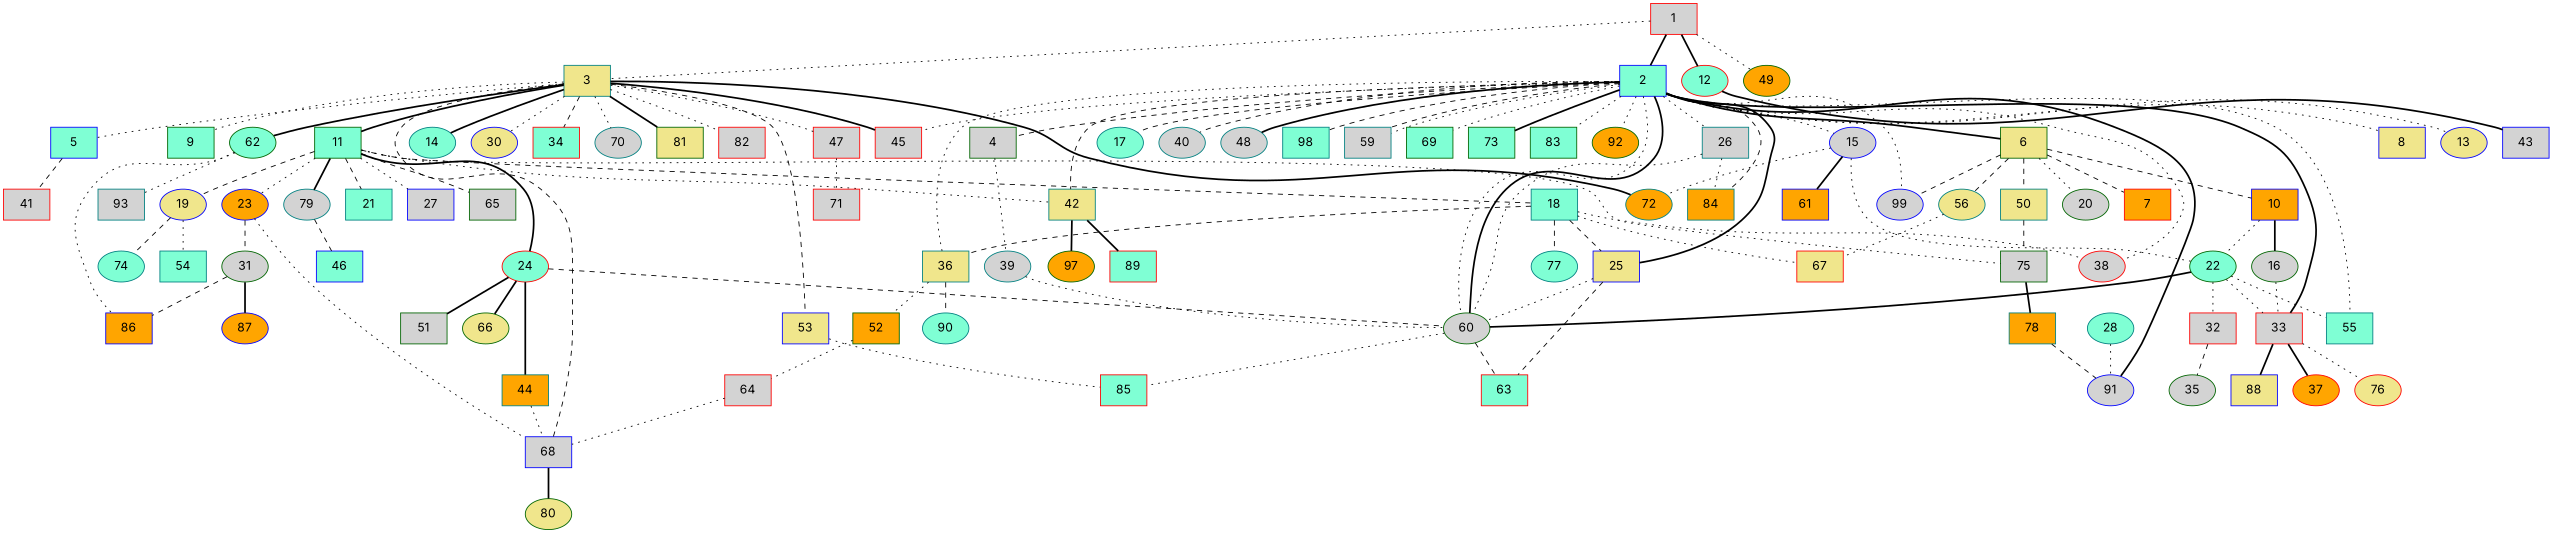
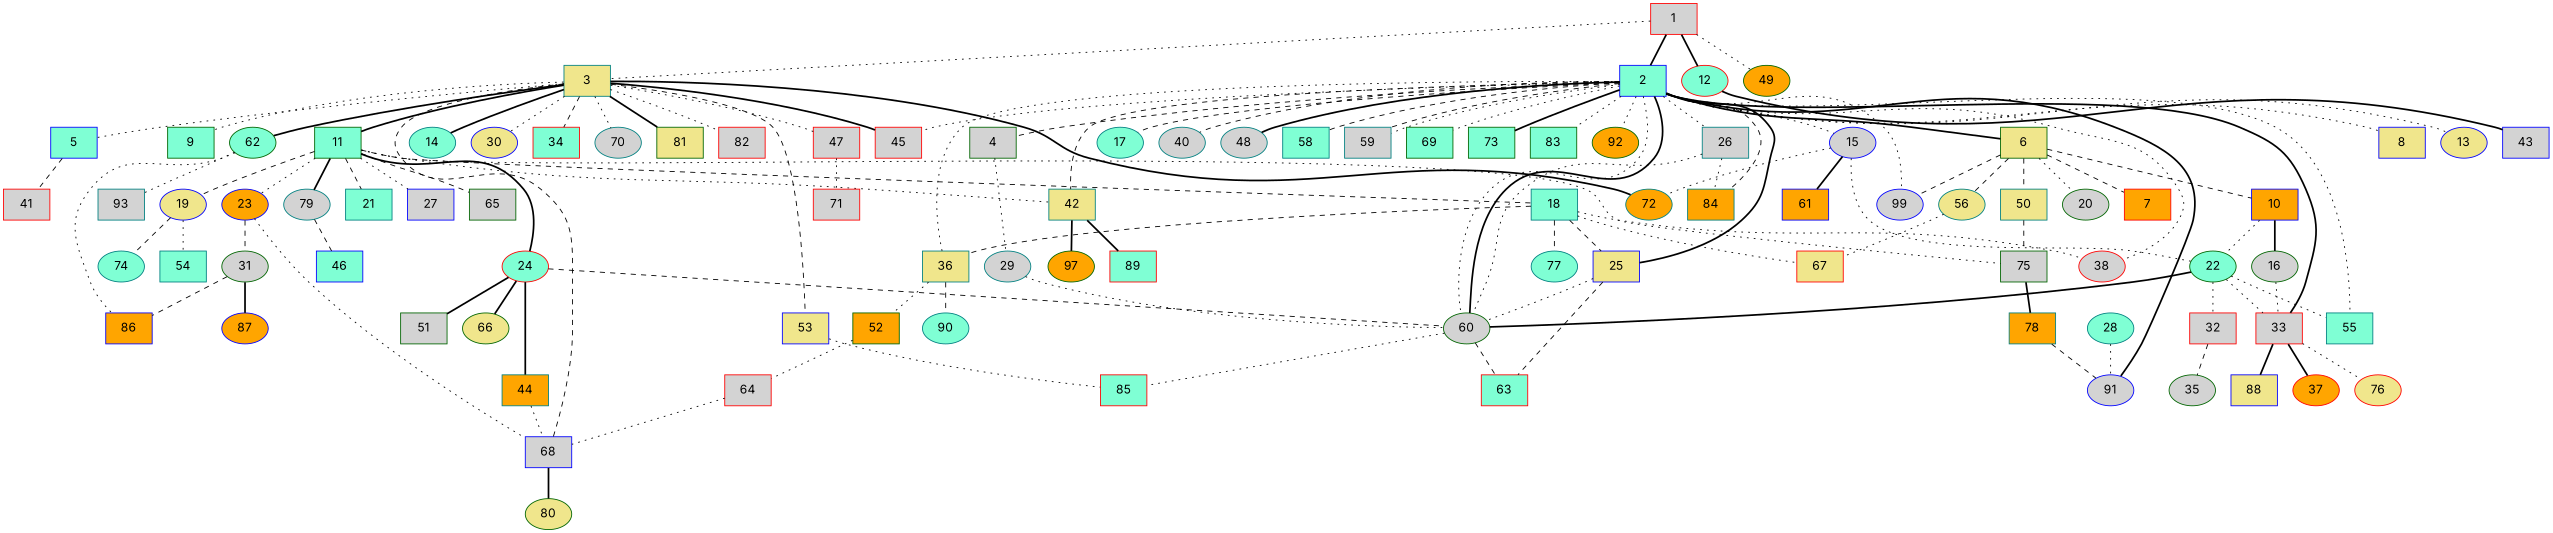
(1306, 143) -> (1306, 143)
(1008, 267) -> (1008, 267)
